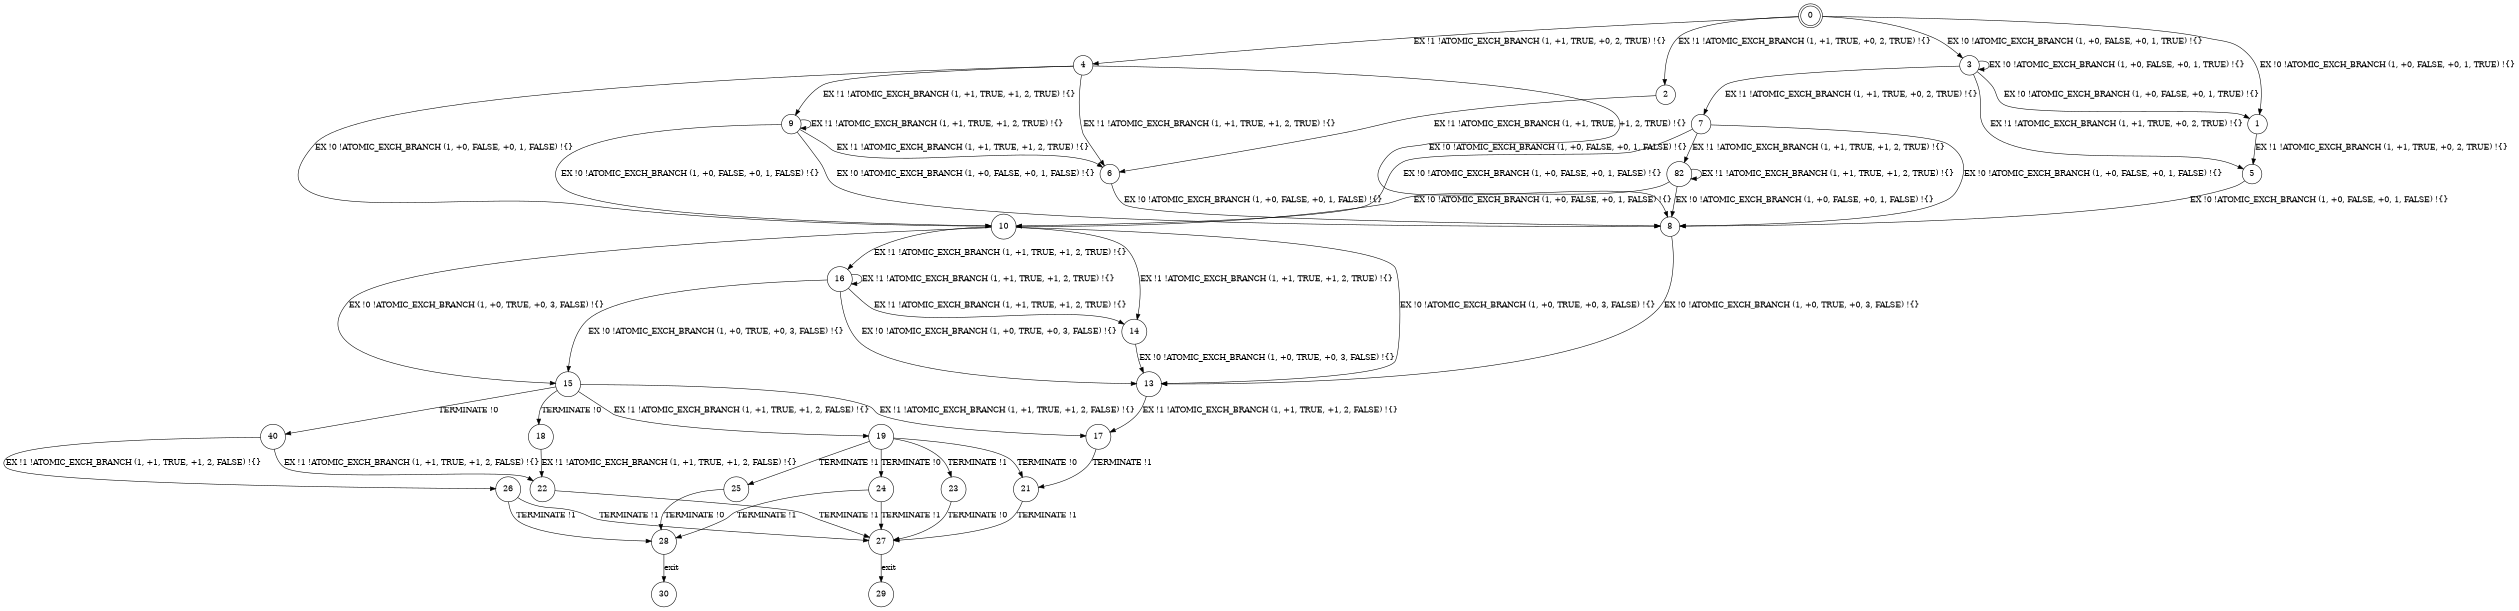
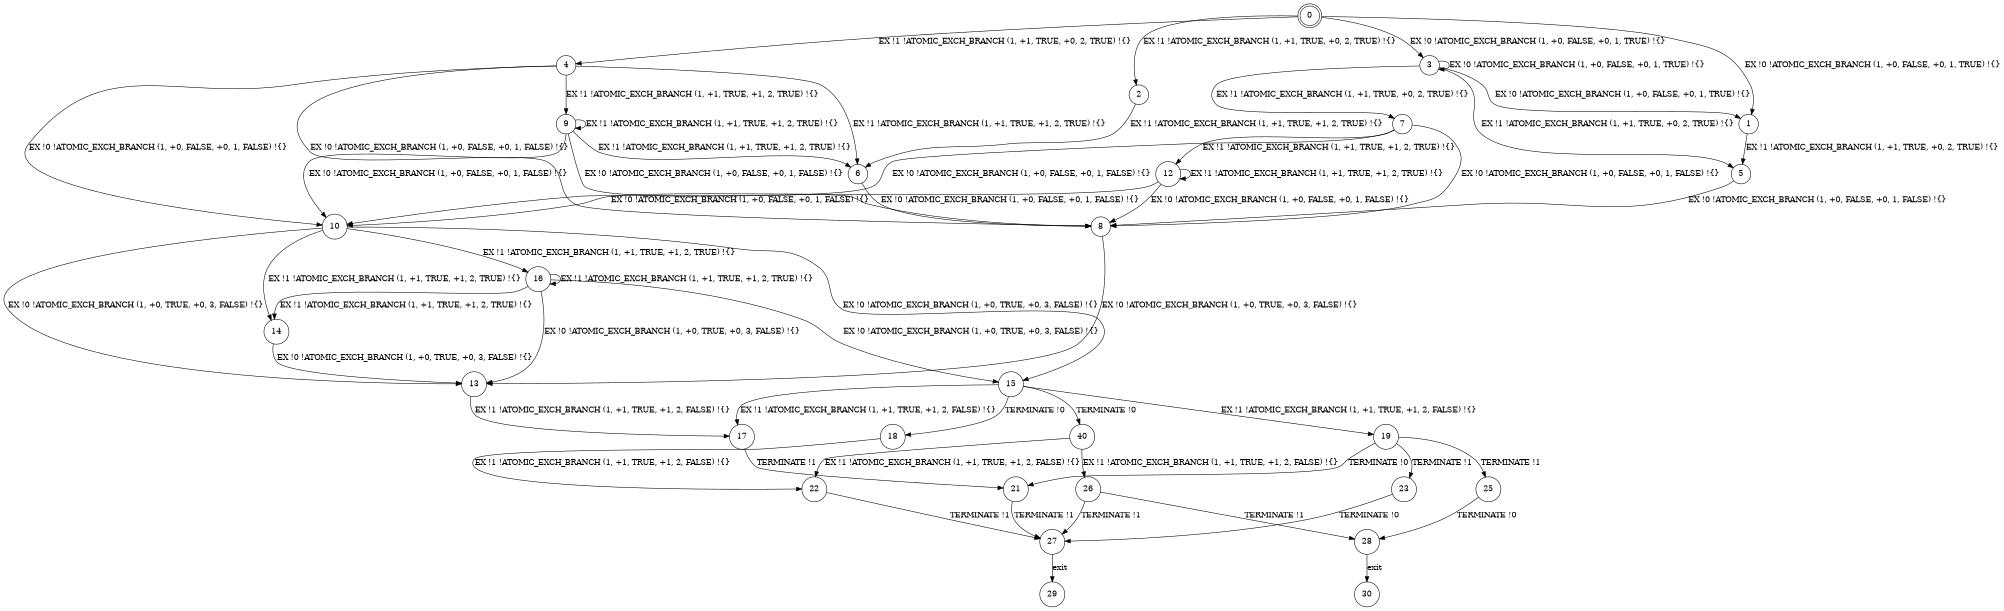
(1679, 174) -> (1168, 174)
(881, 489) -> none
